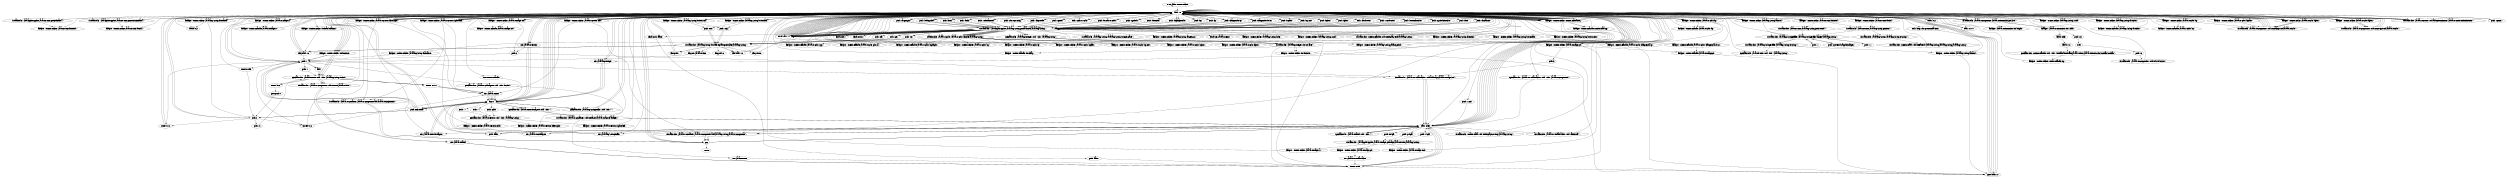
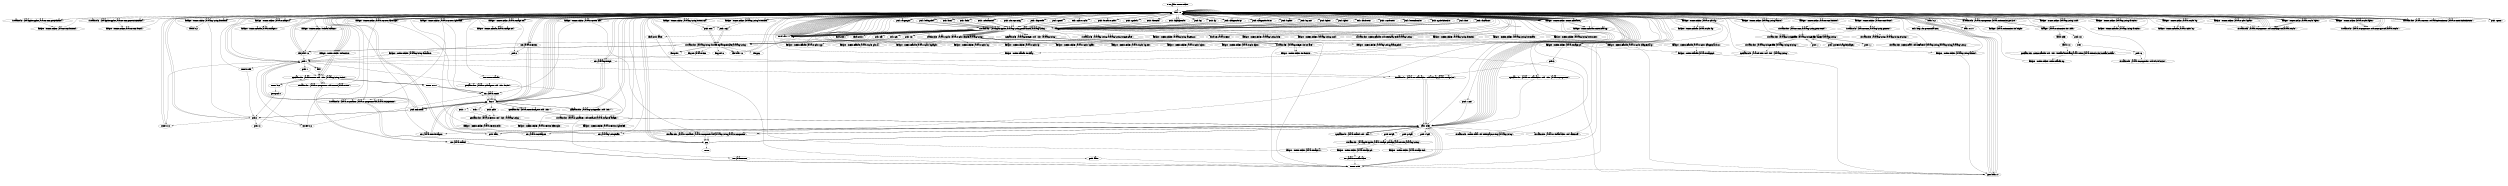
(757, 53) -> (757, 53)
